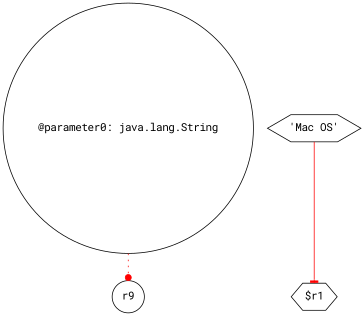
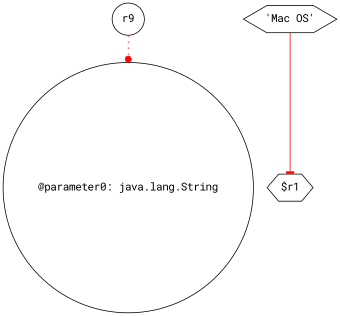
(128, 264) -> (128, 46)
